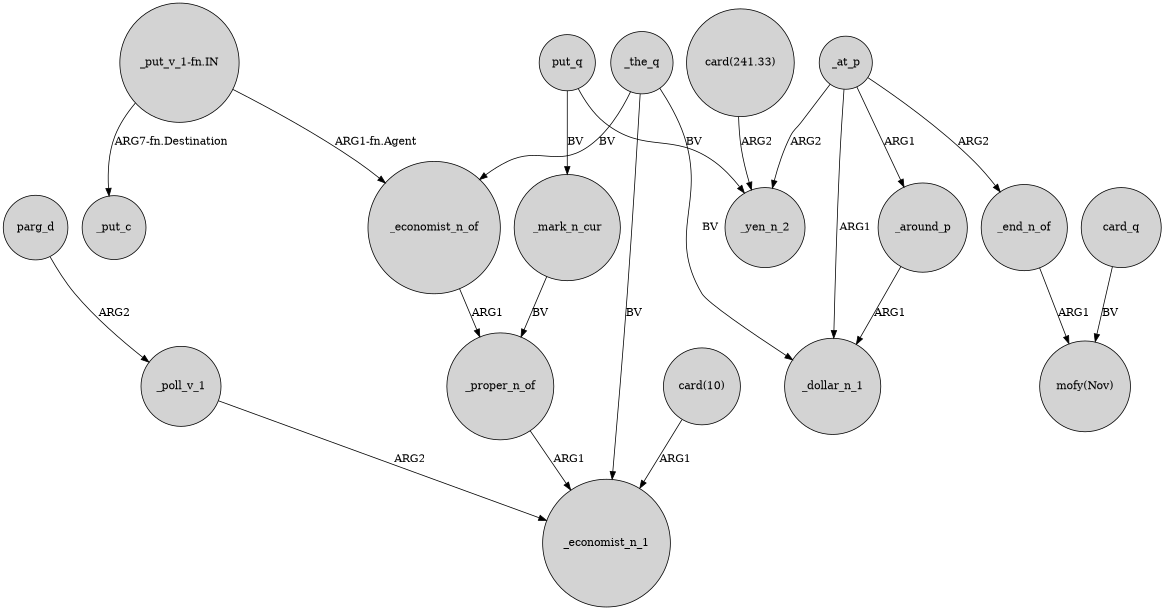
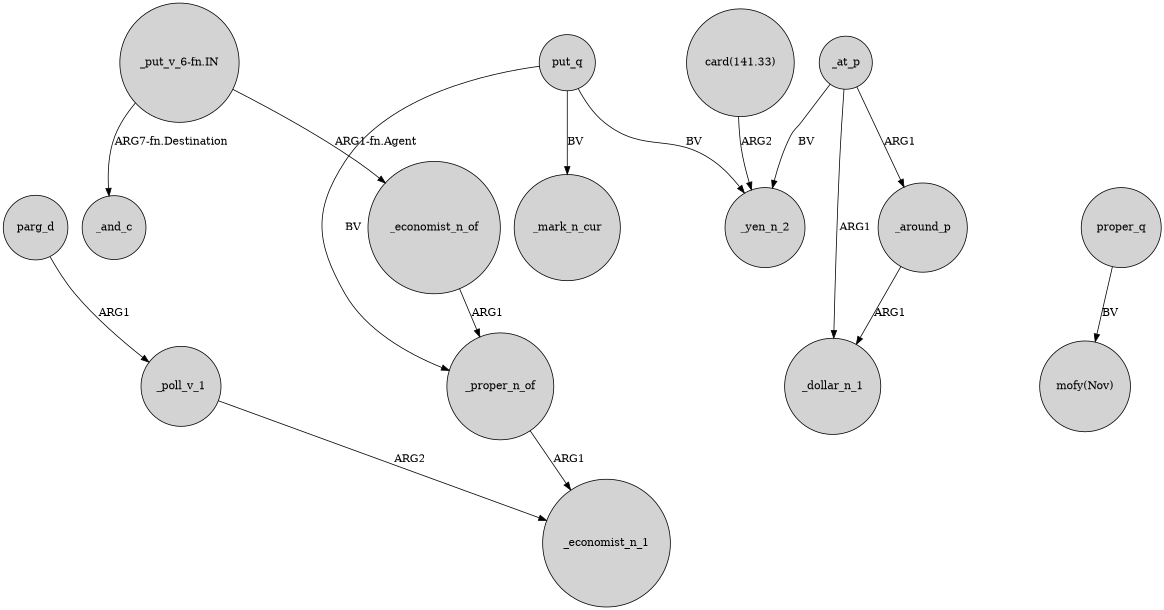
(179, 63) -> (179, 63)
(642, 63) -> none
(740, 63) -> (740, 63)
(806, 142) -> (806, 142)
(114, 228) -> (114, 228)
(1024, 228) -> none
(1121, 228) -> (1121, 228)
(535, 303) -> (334, 180)
(114, 313) -> (114, 313)
(702, 386) -> none
